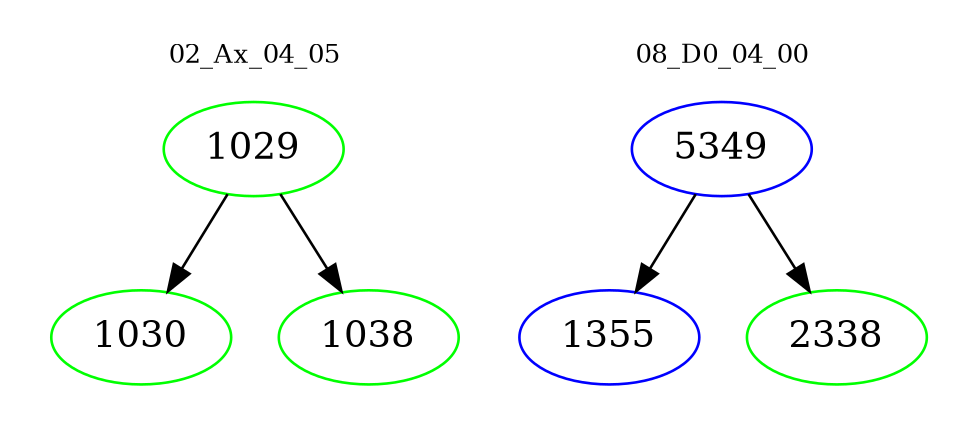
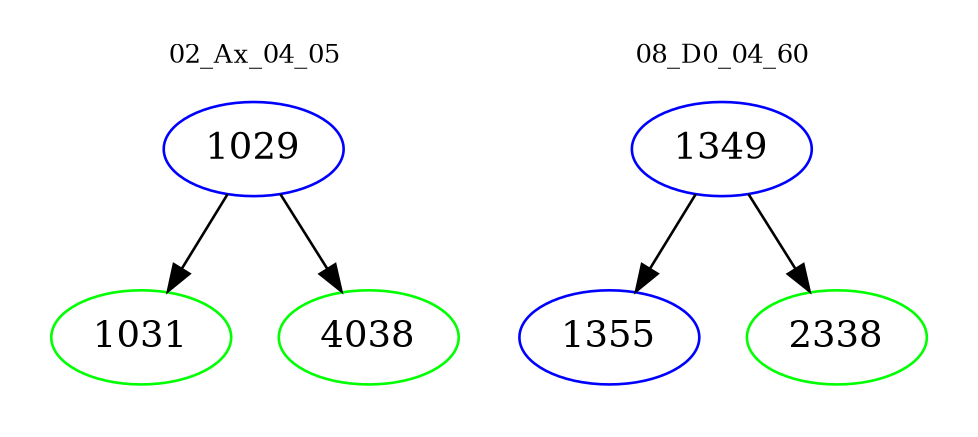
(723, 56) -> (723, 56)
(254, 149) -> (254, 149)
(722, 149) -> (722, 149)
(141, 337) -> (141, 337)
(369, 337) -> (369, 337)
